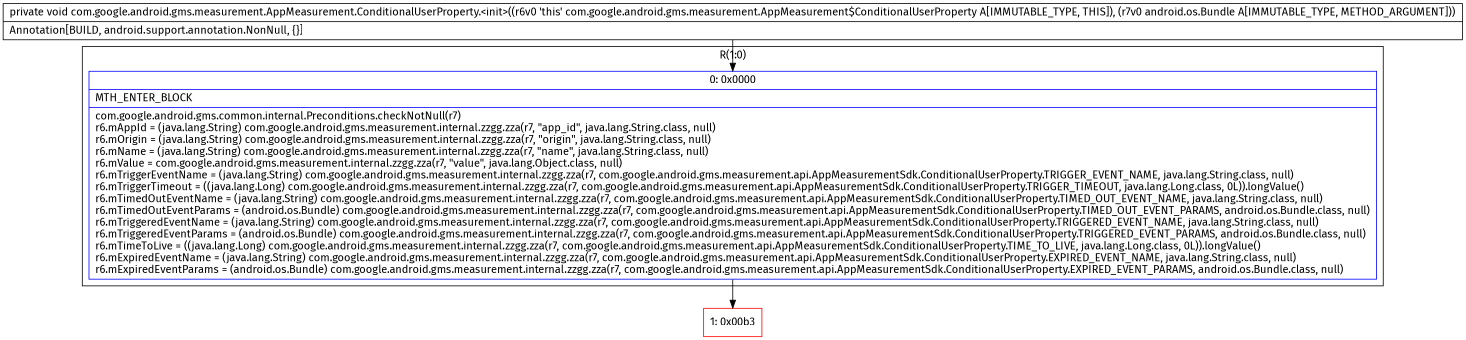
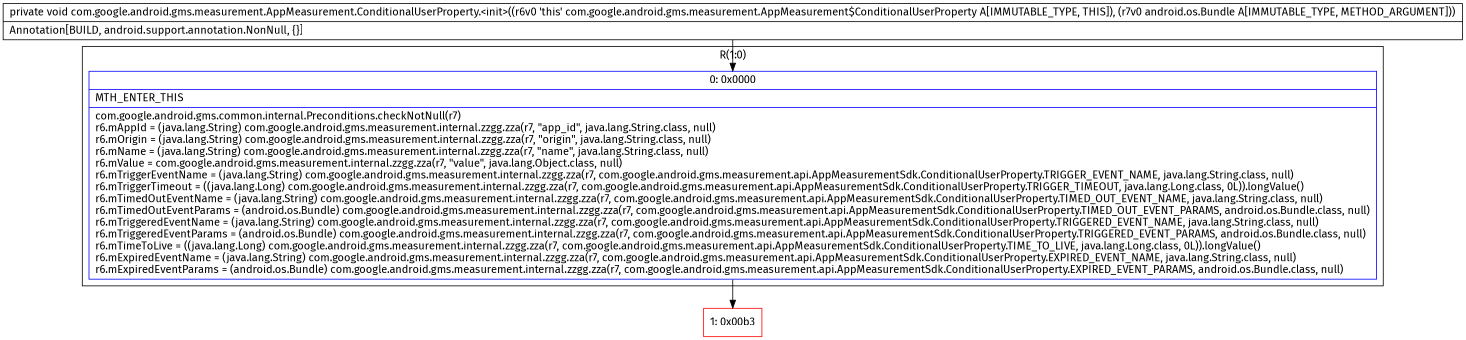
(144, 98) -> (139, 98)
